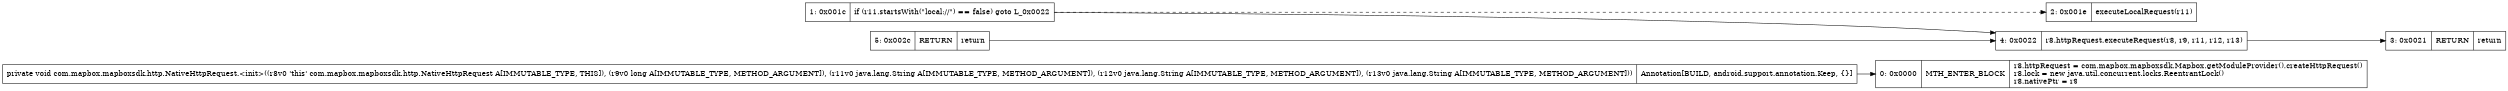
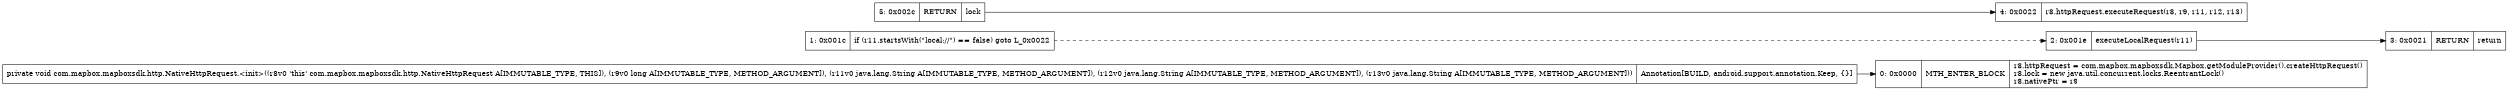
(1522, 18) -> none
(973, 41) -> (973, 12)
(2314, 41) -> (2289, 41)
